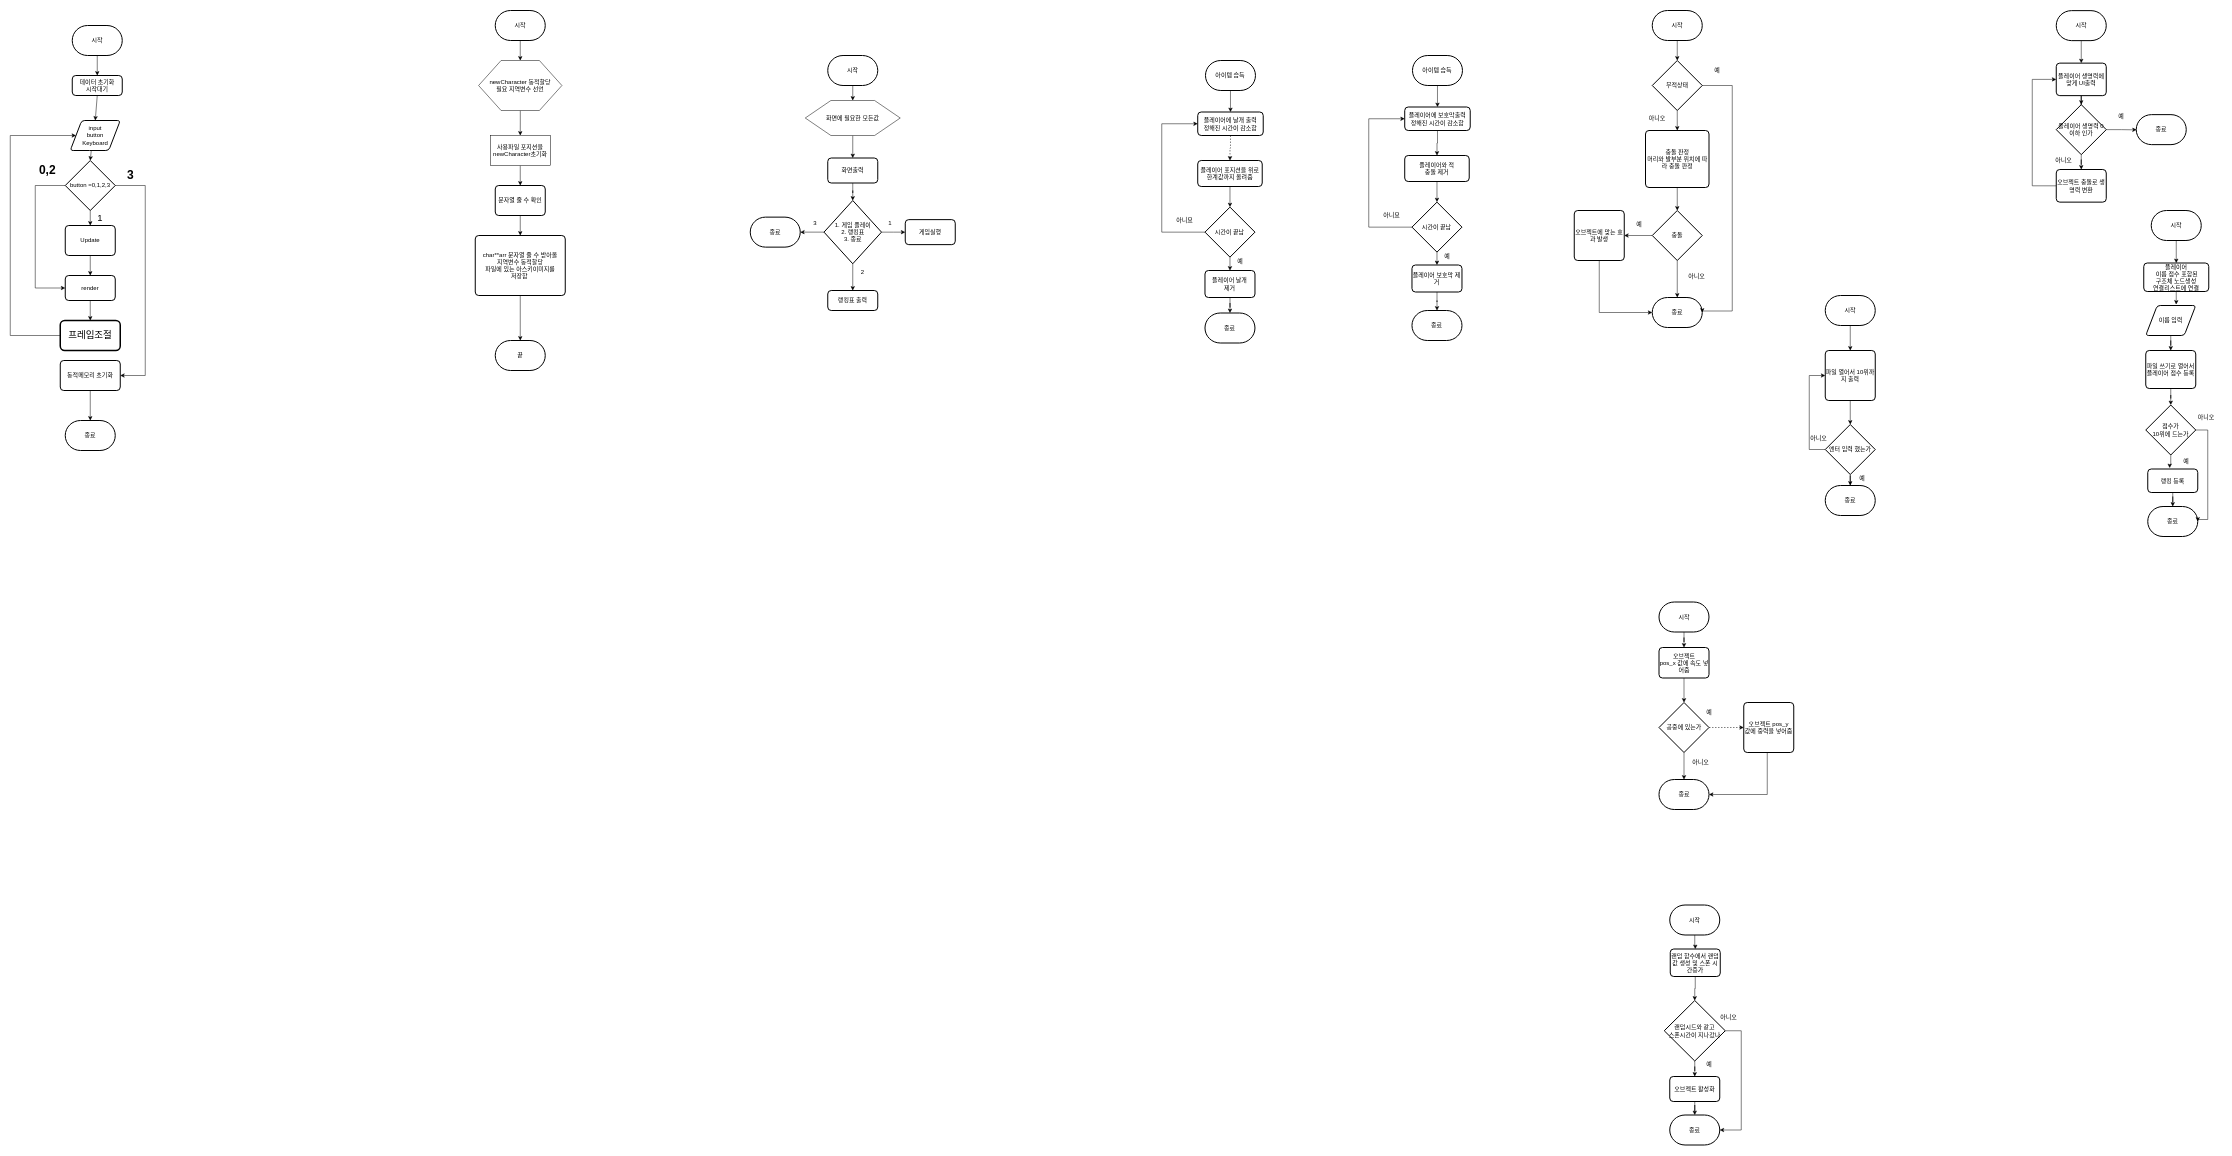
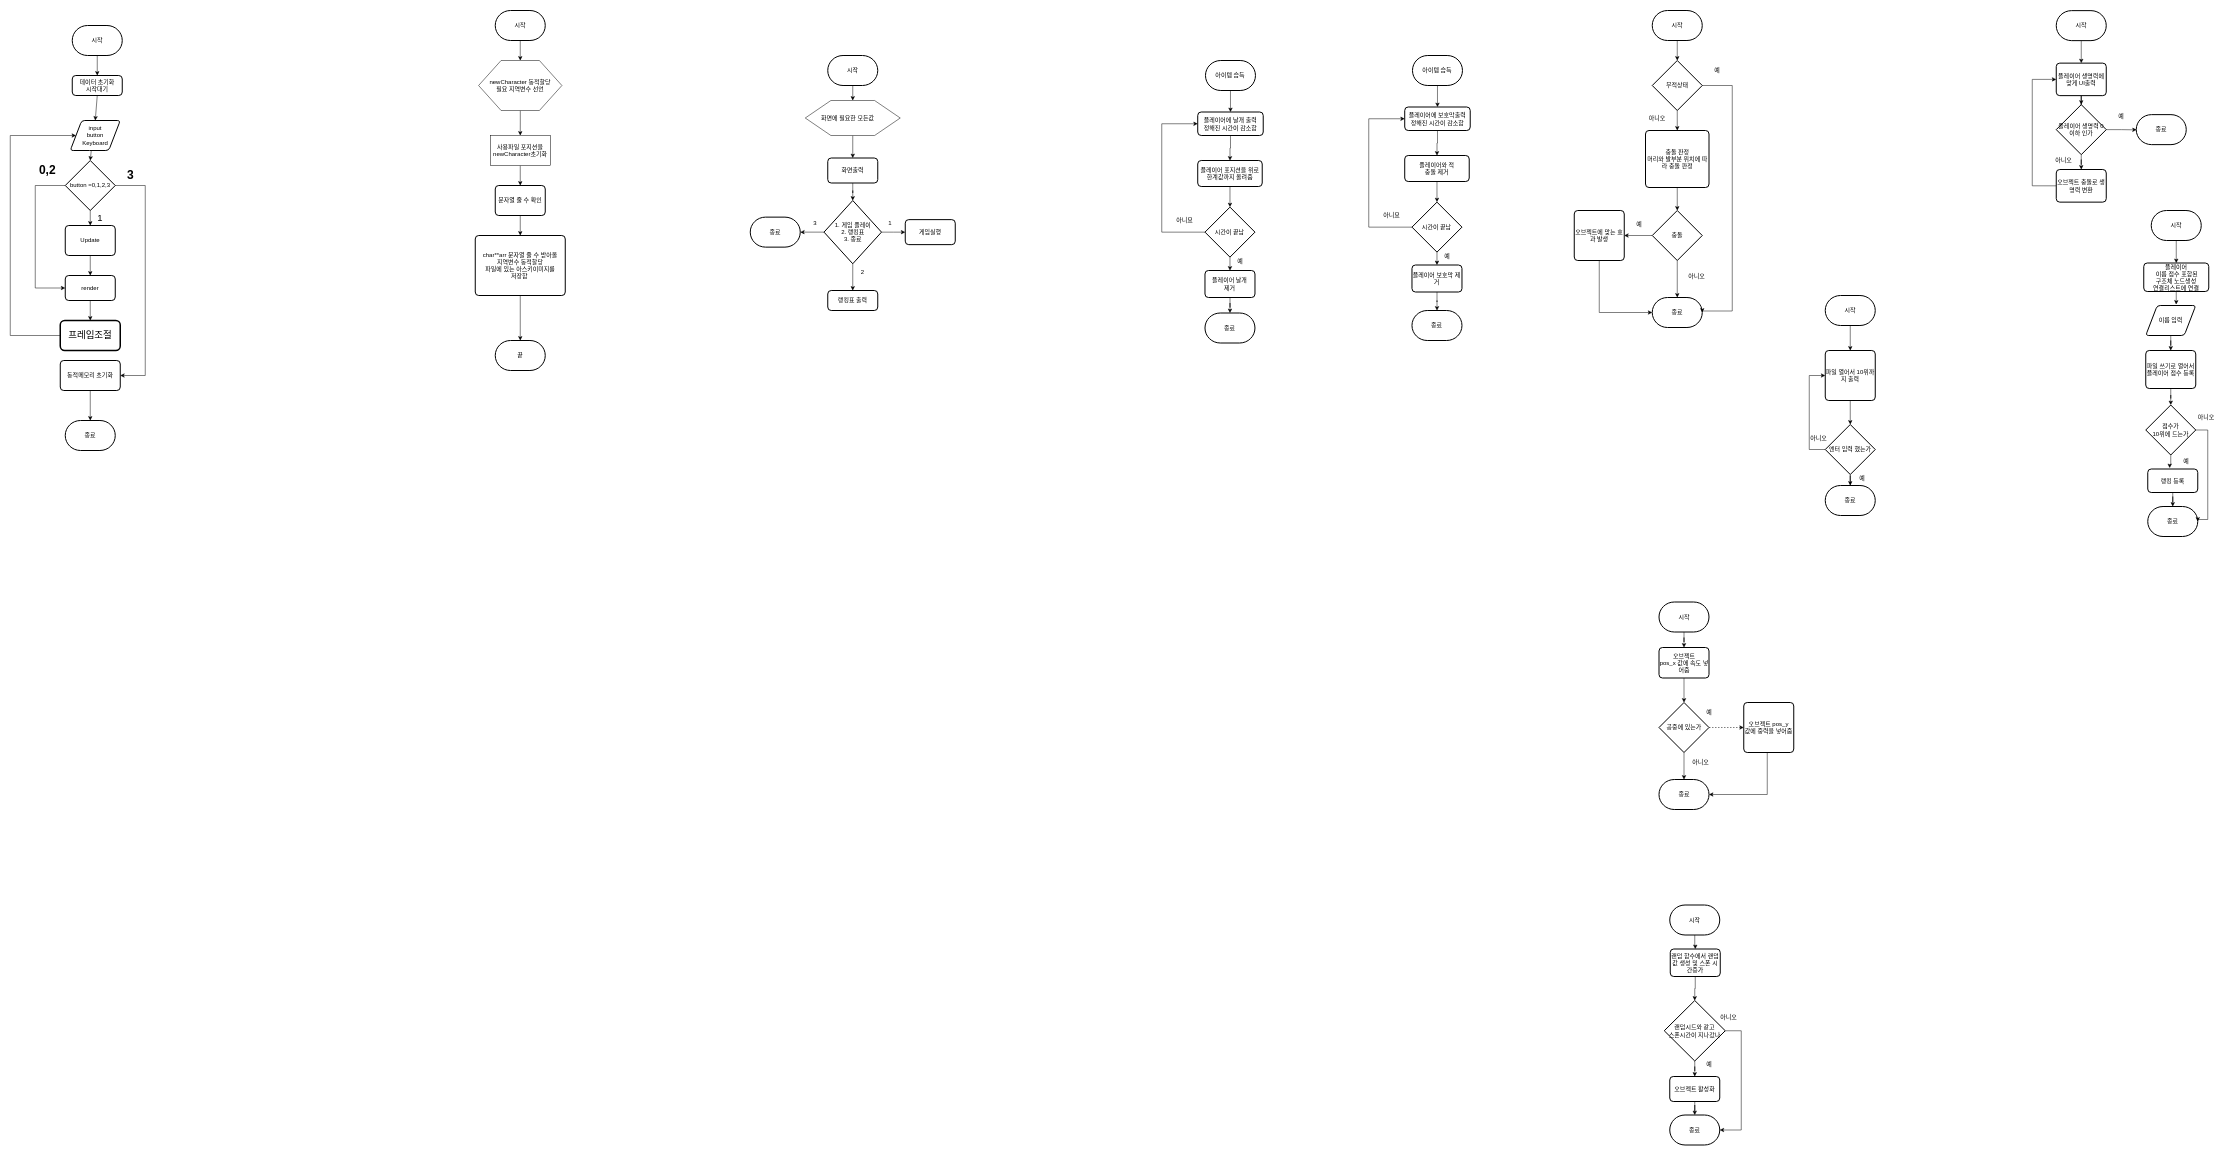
(853, 118) -> (848, 118)
(1230, 142) -> (1230, 142)
